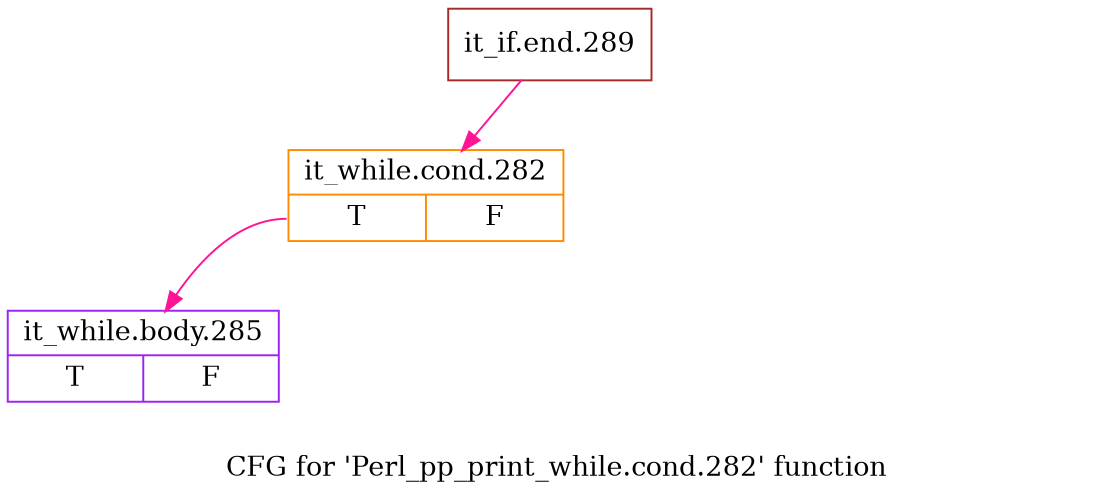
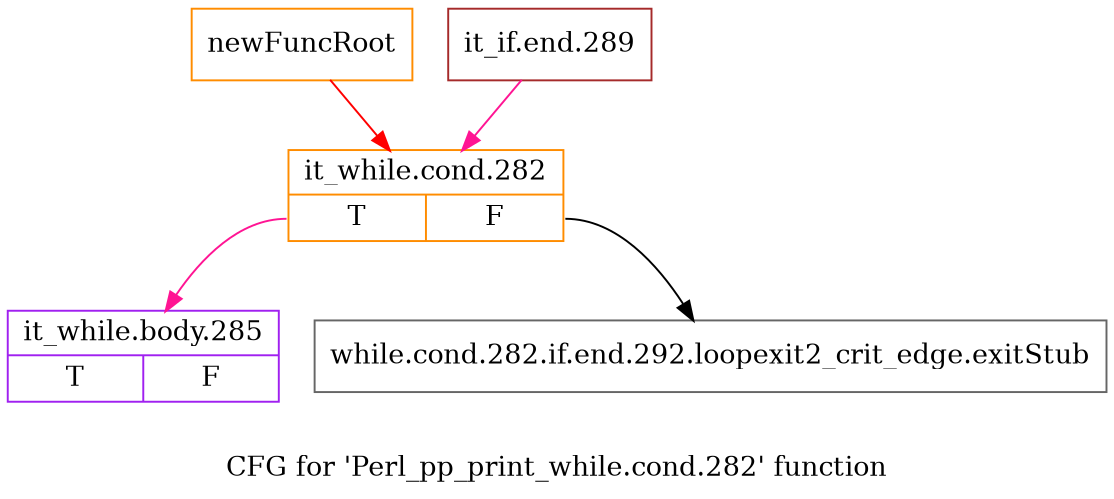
none -> (302, 45)
none -> (711, 356)
